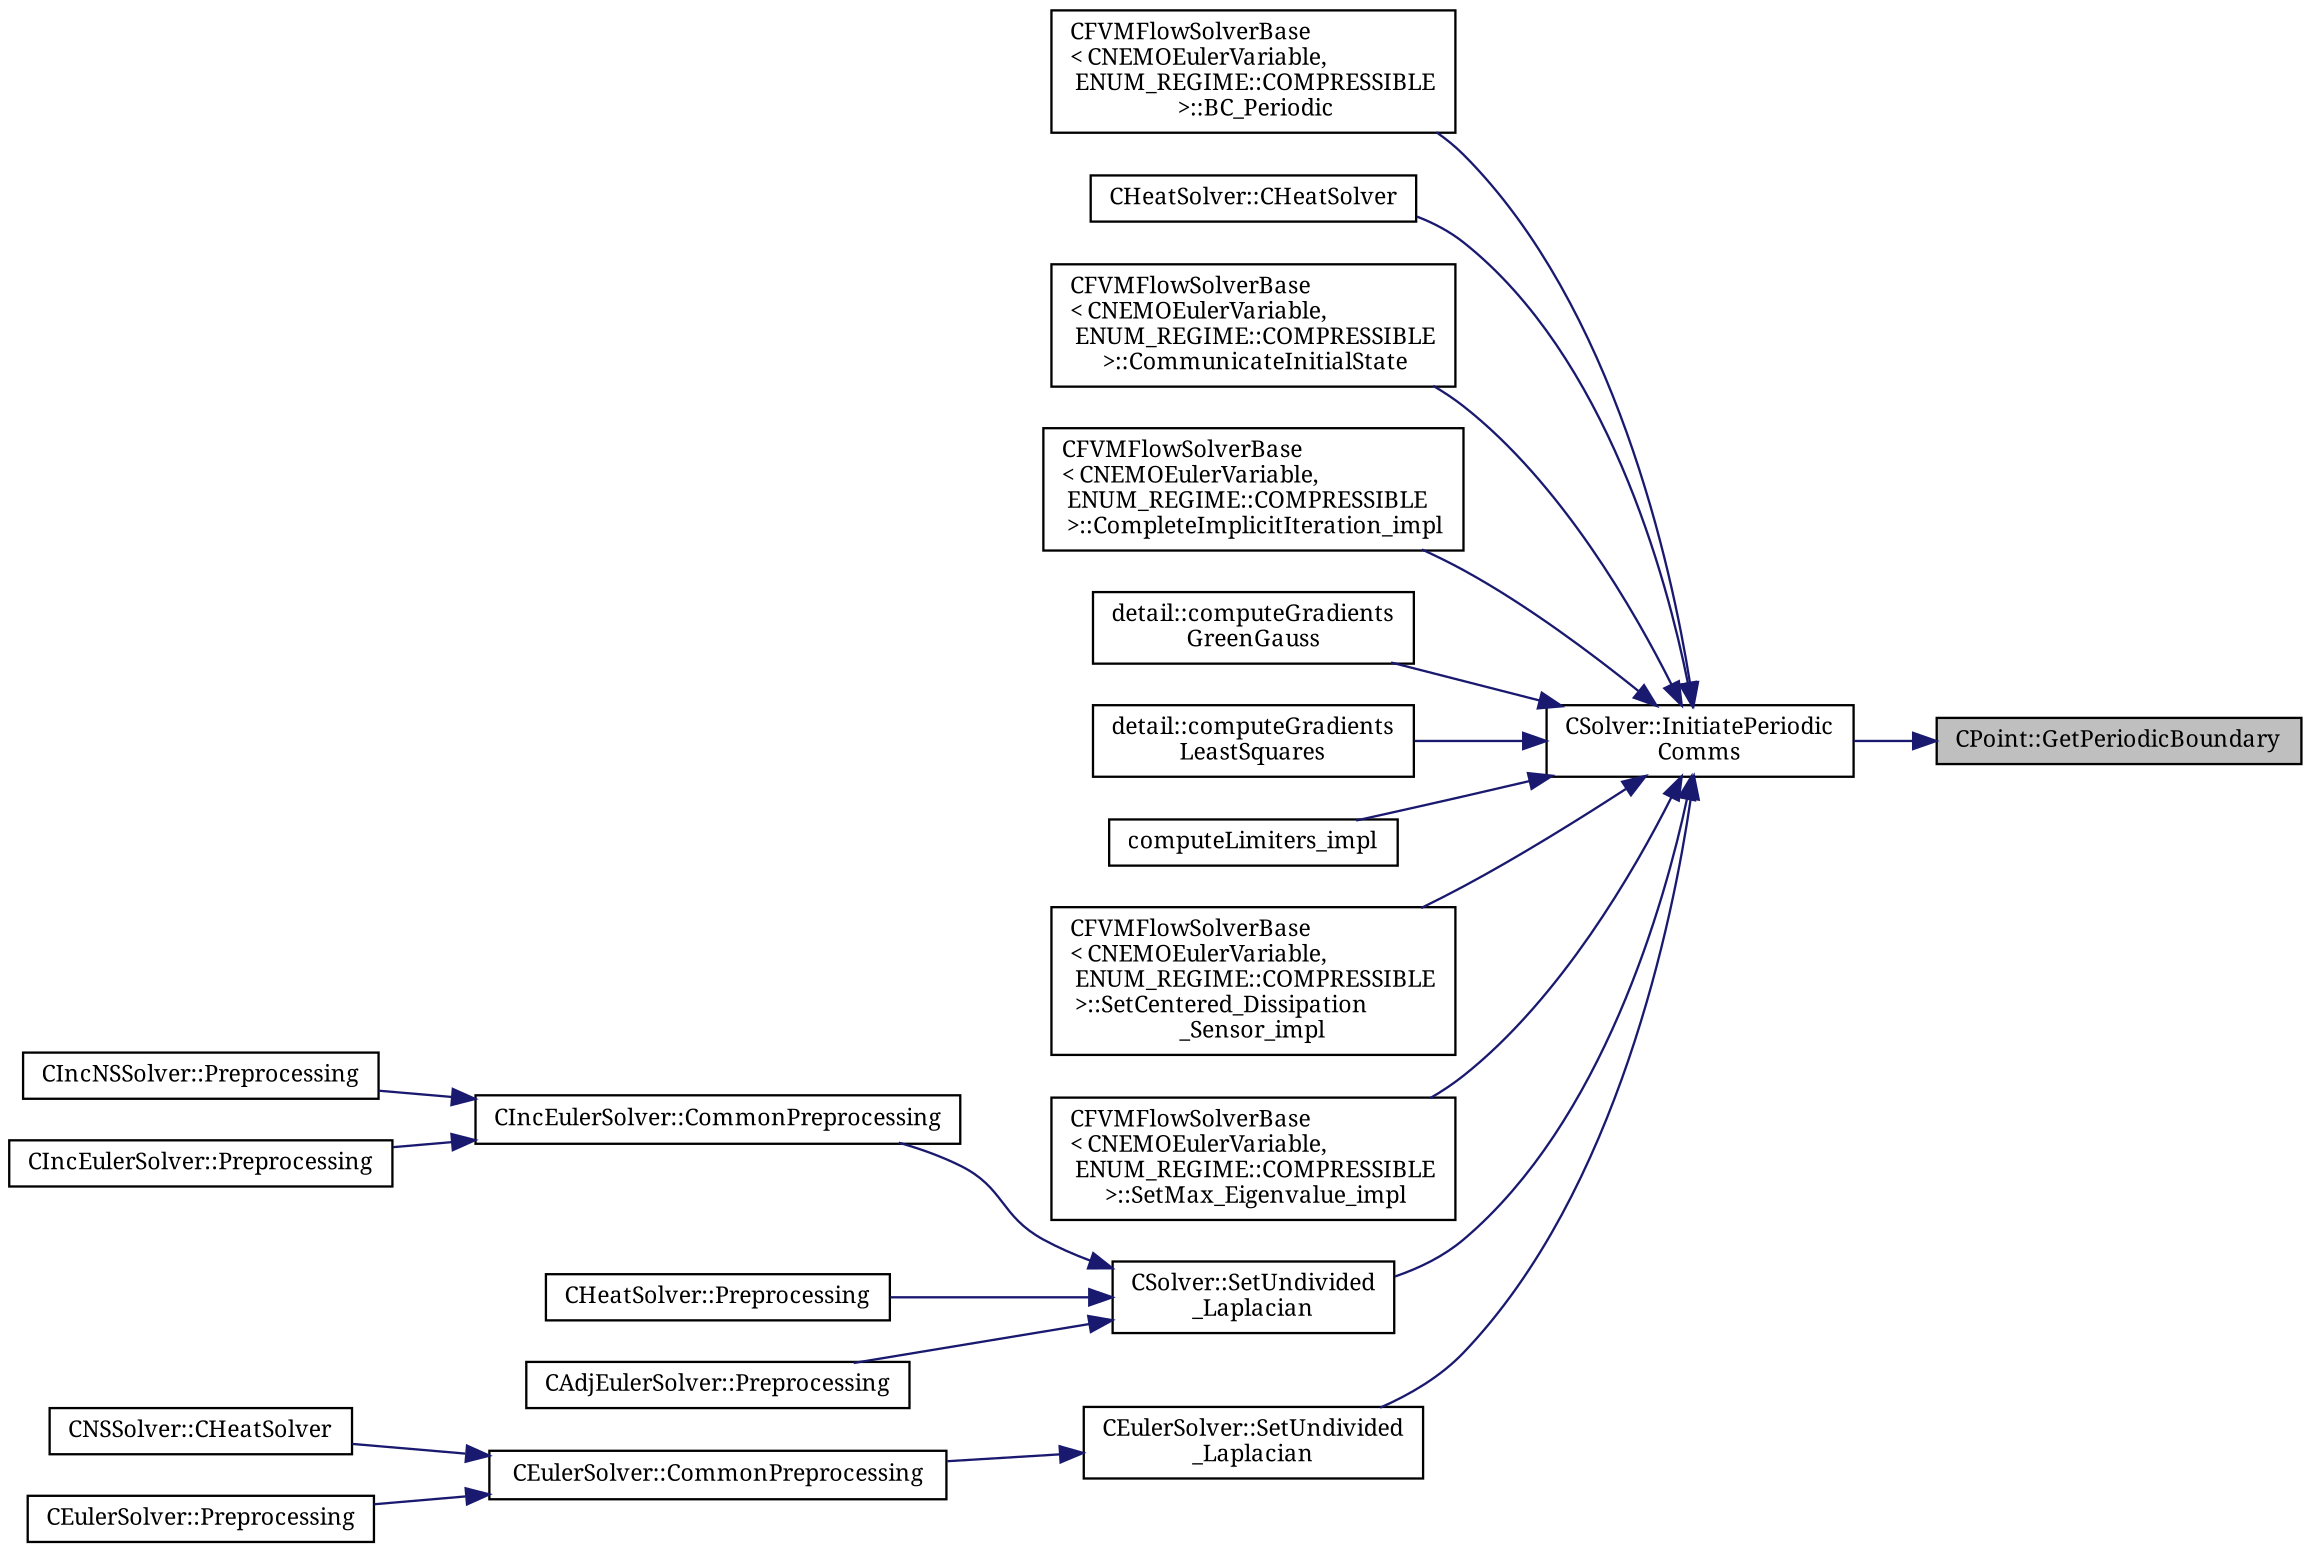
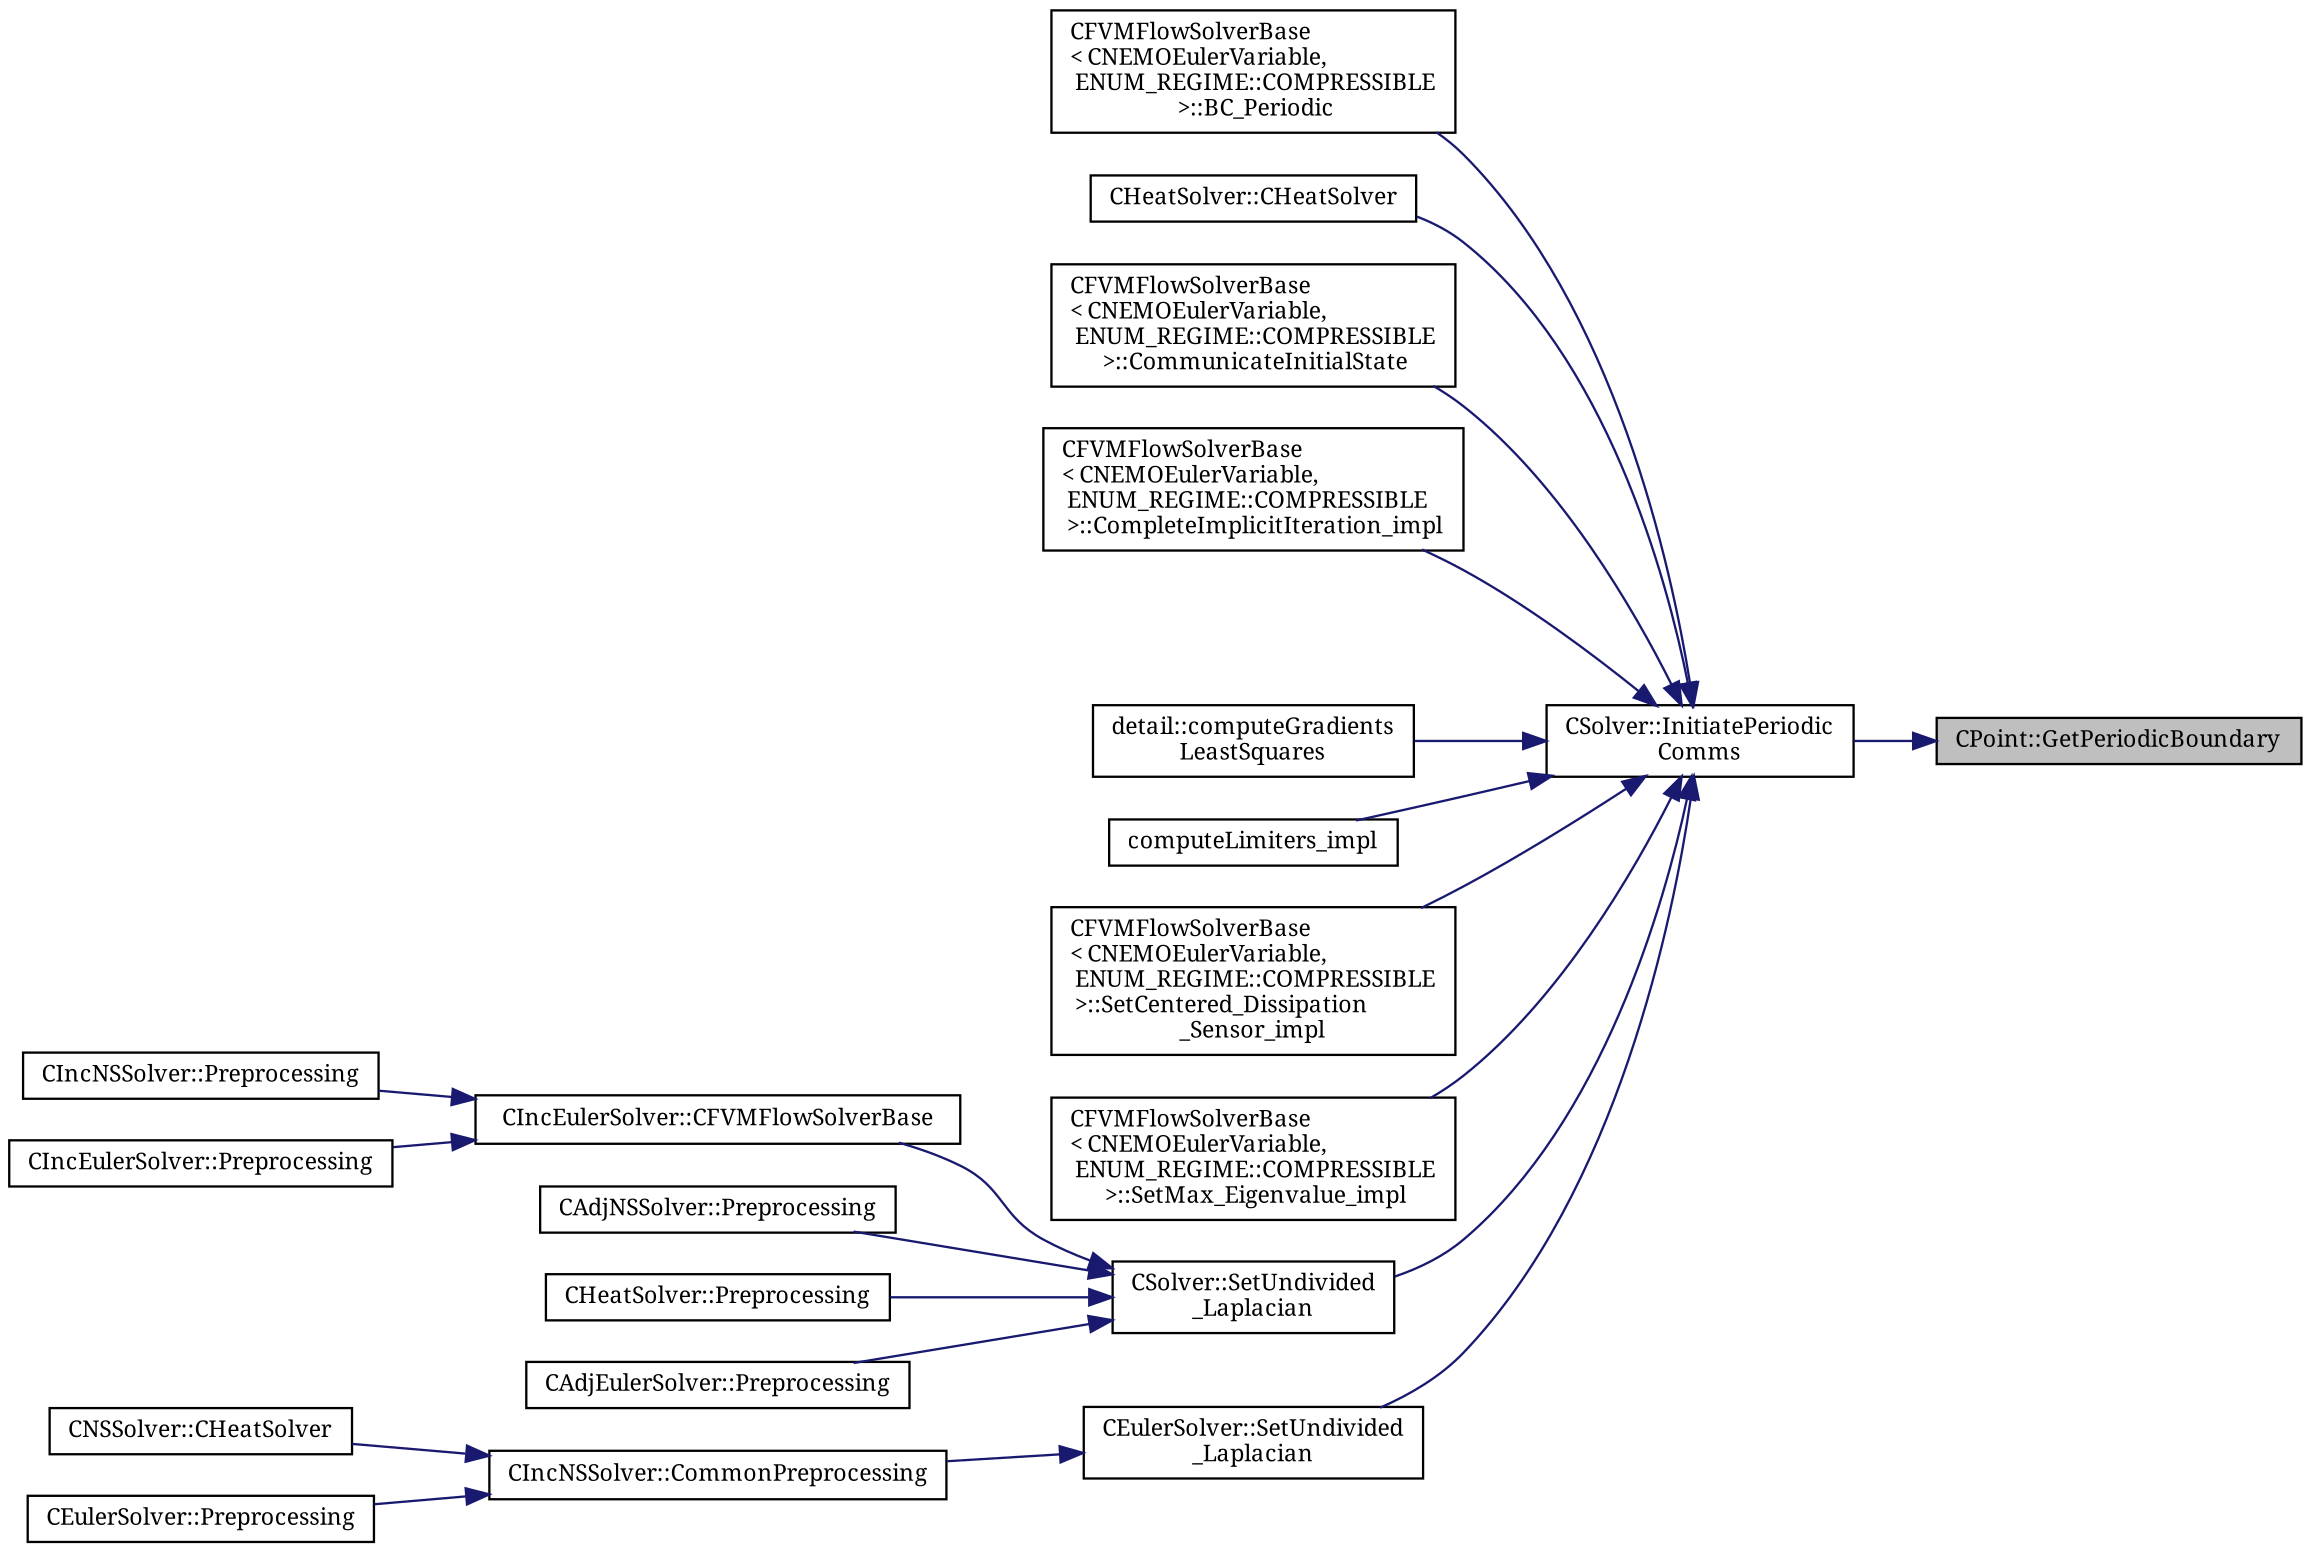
(1253, 628) -> none
(718, 1120) -> (718, 1120)
none -> (718, 1210)
(718, 1475) -> (718, 1475)
